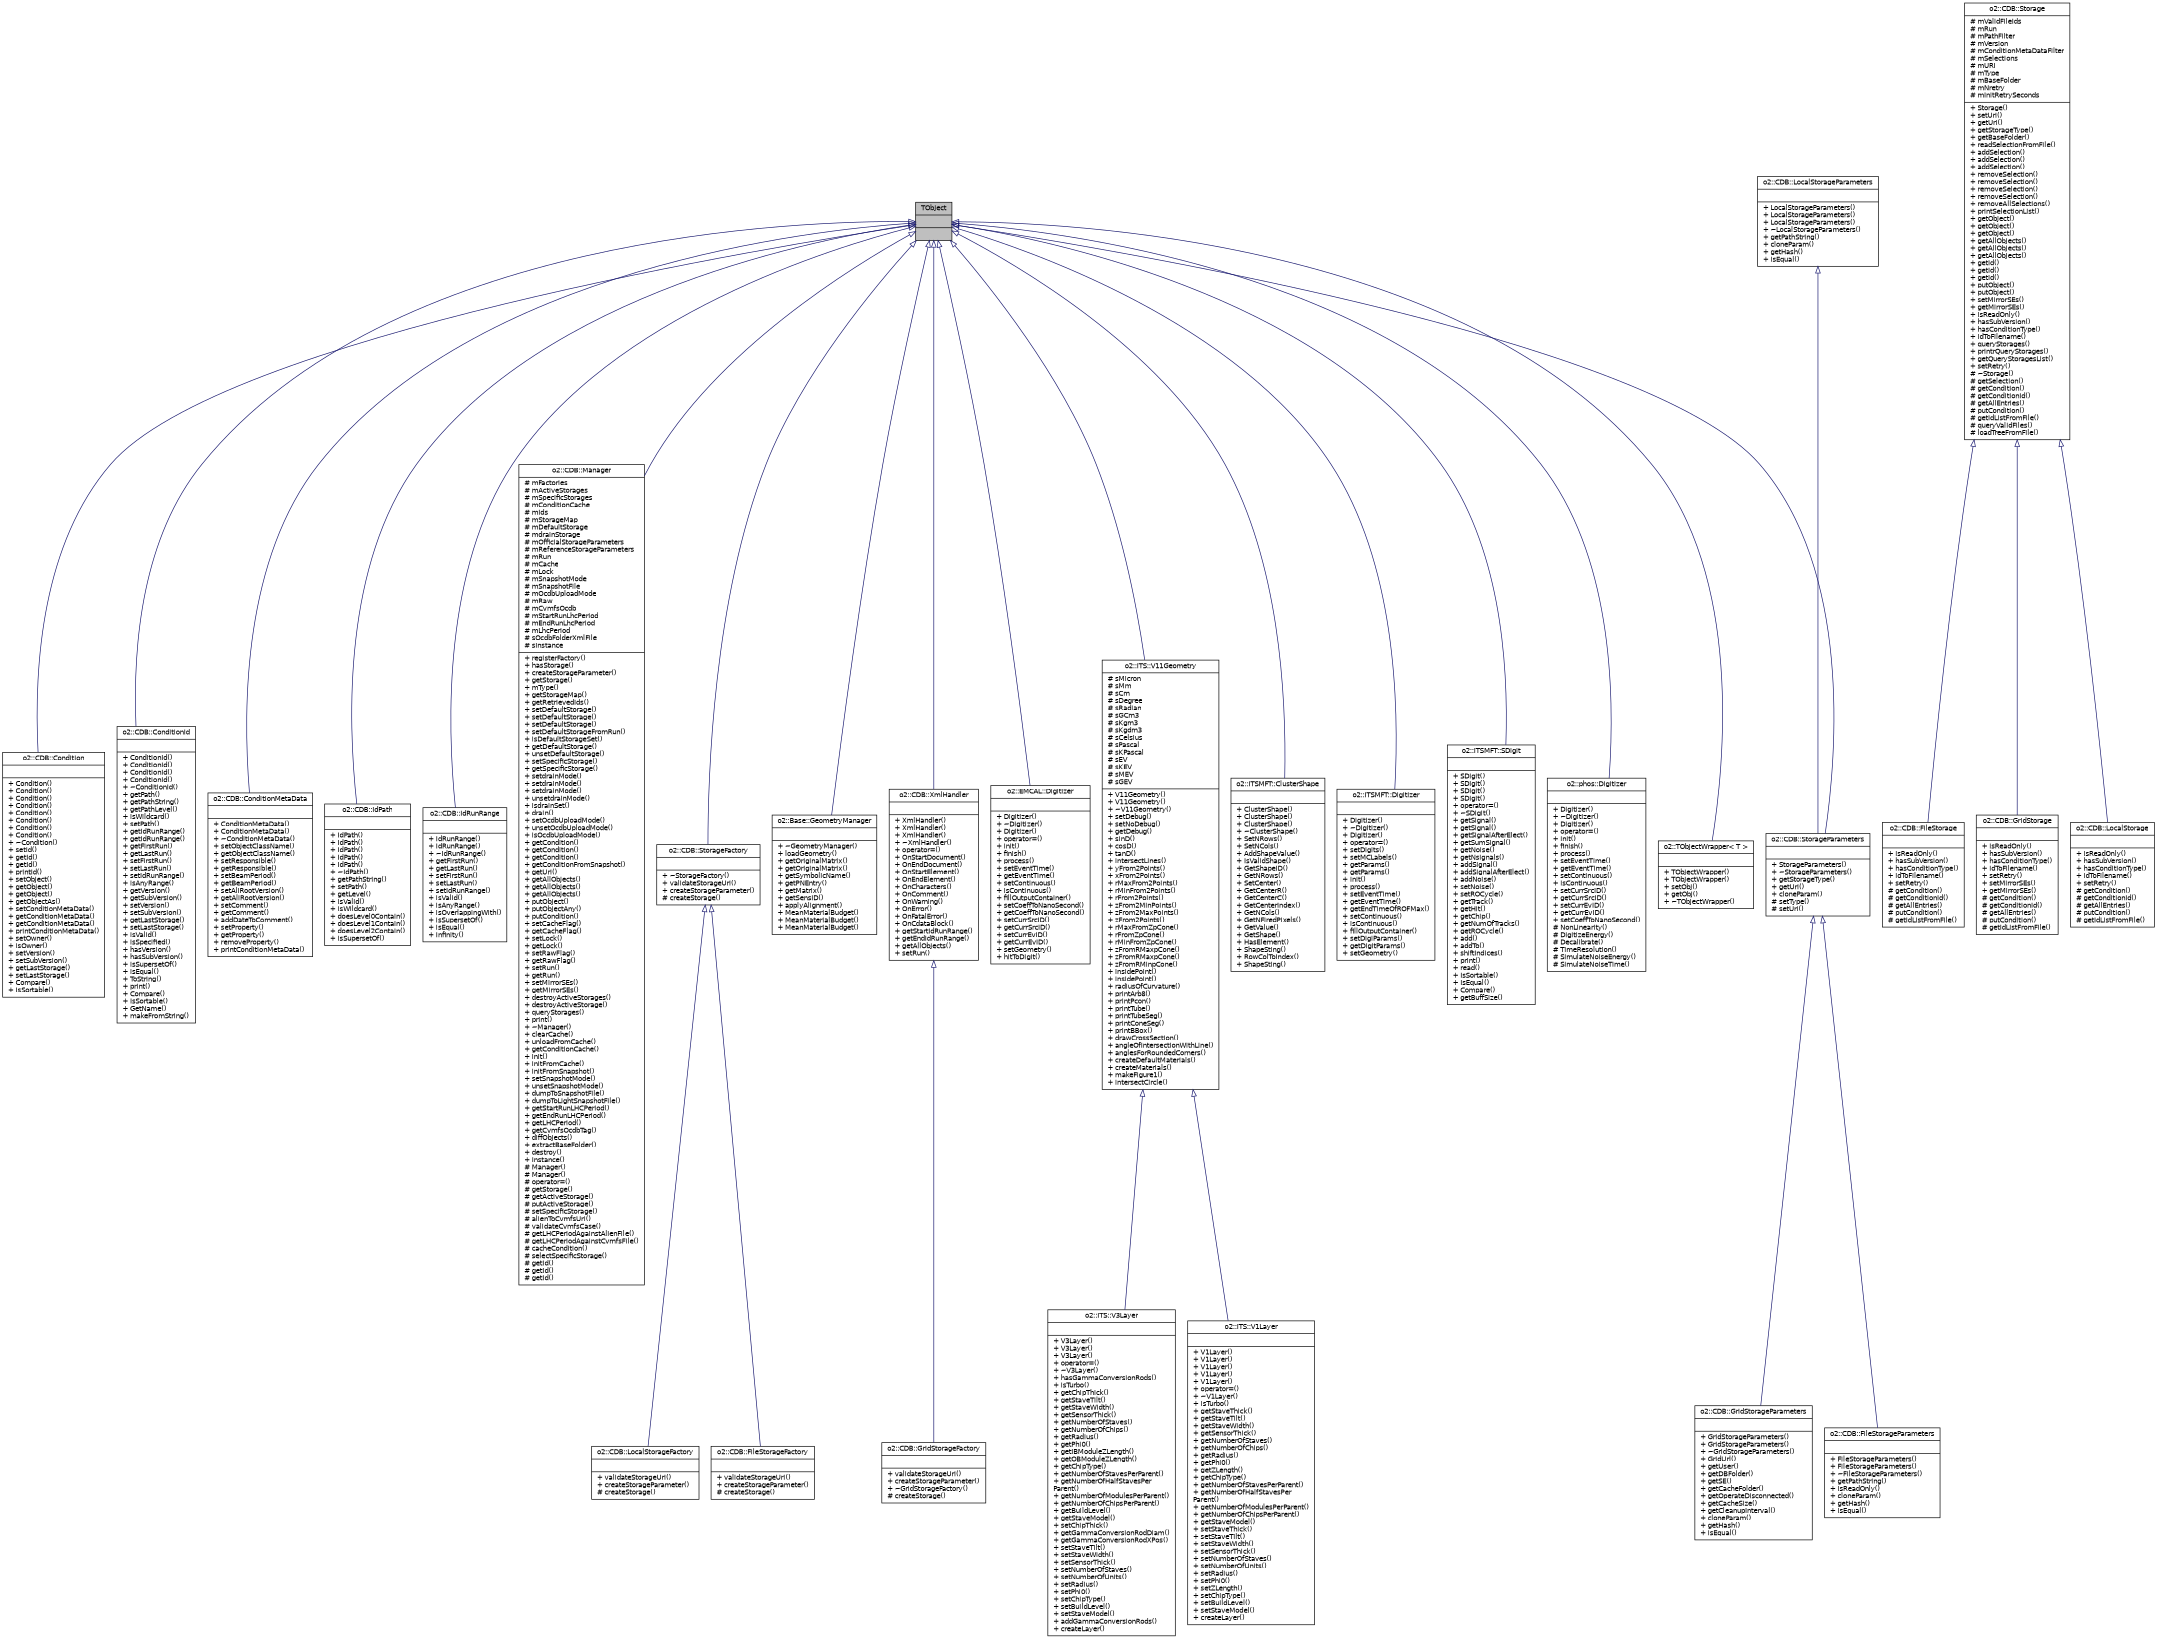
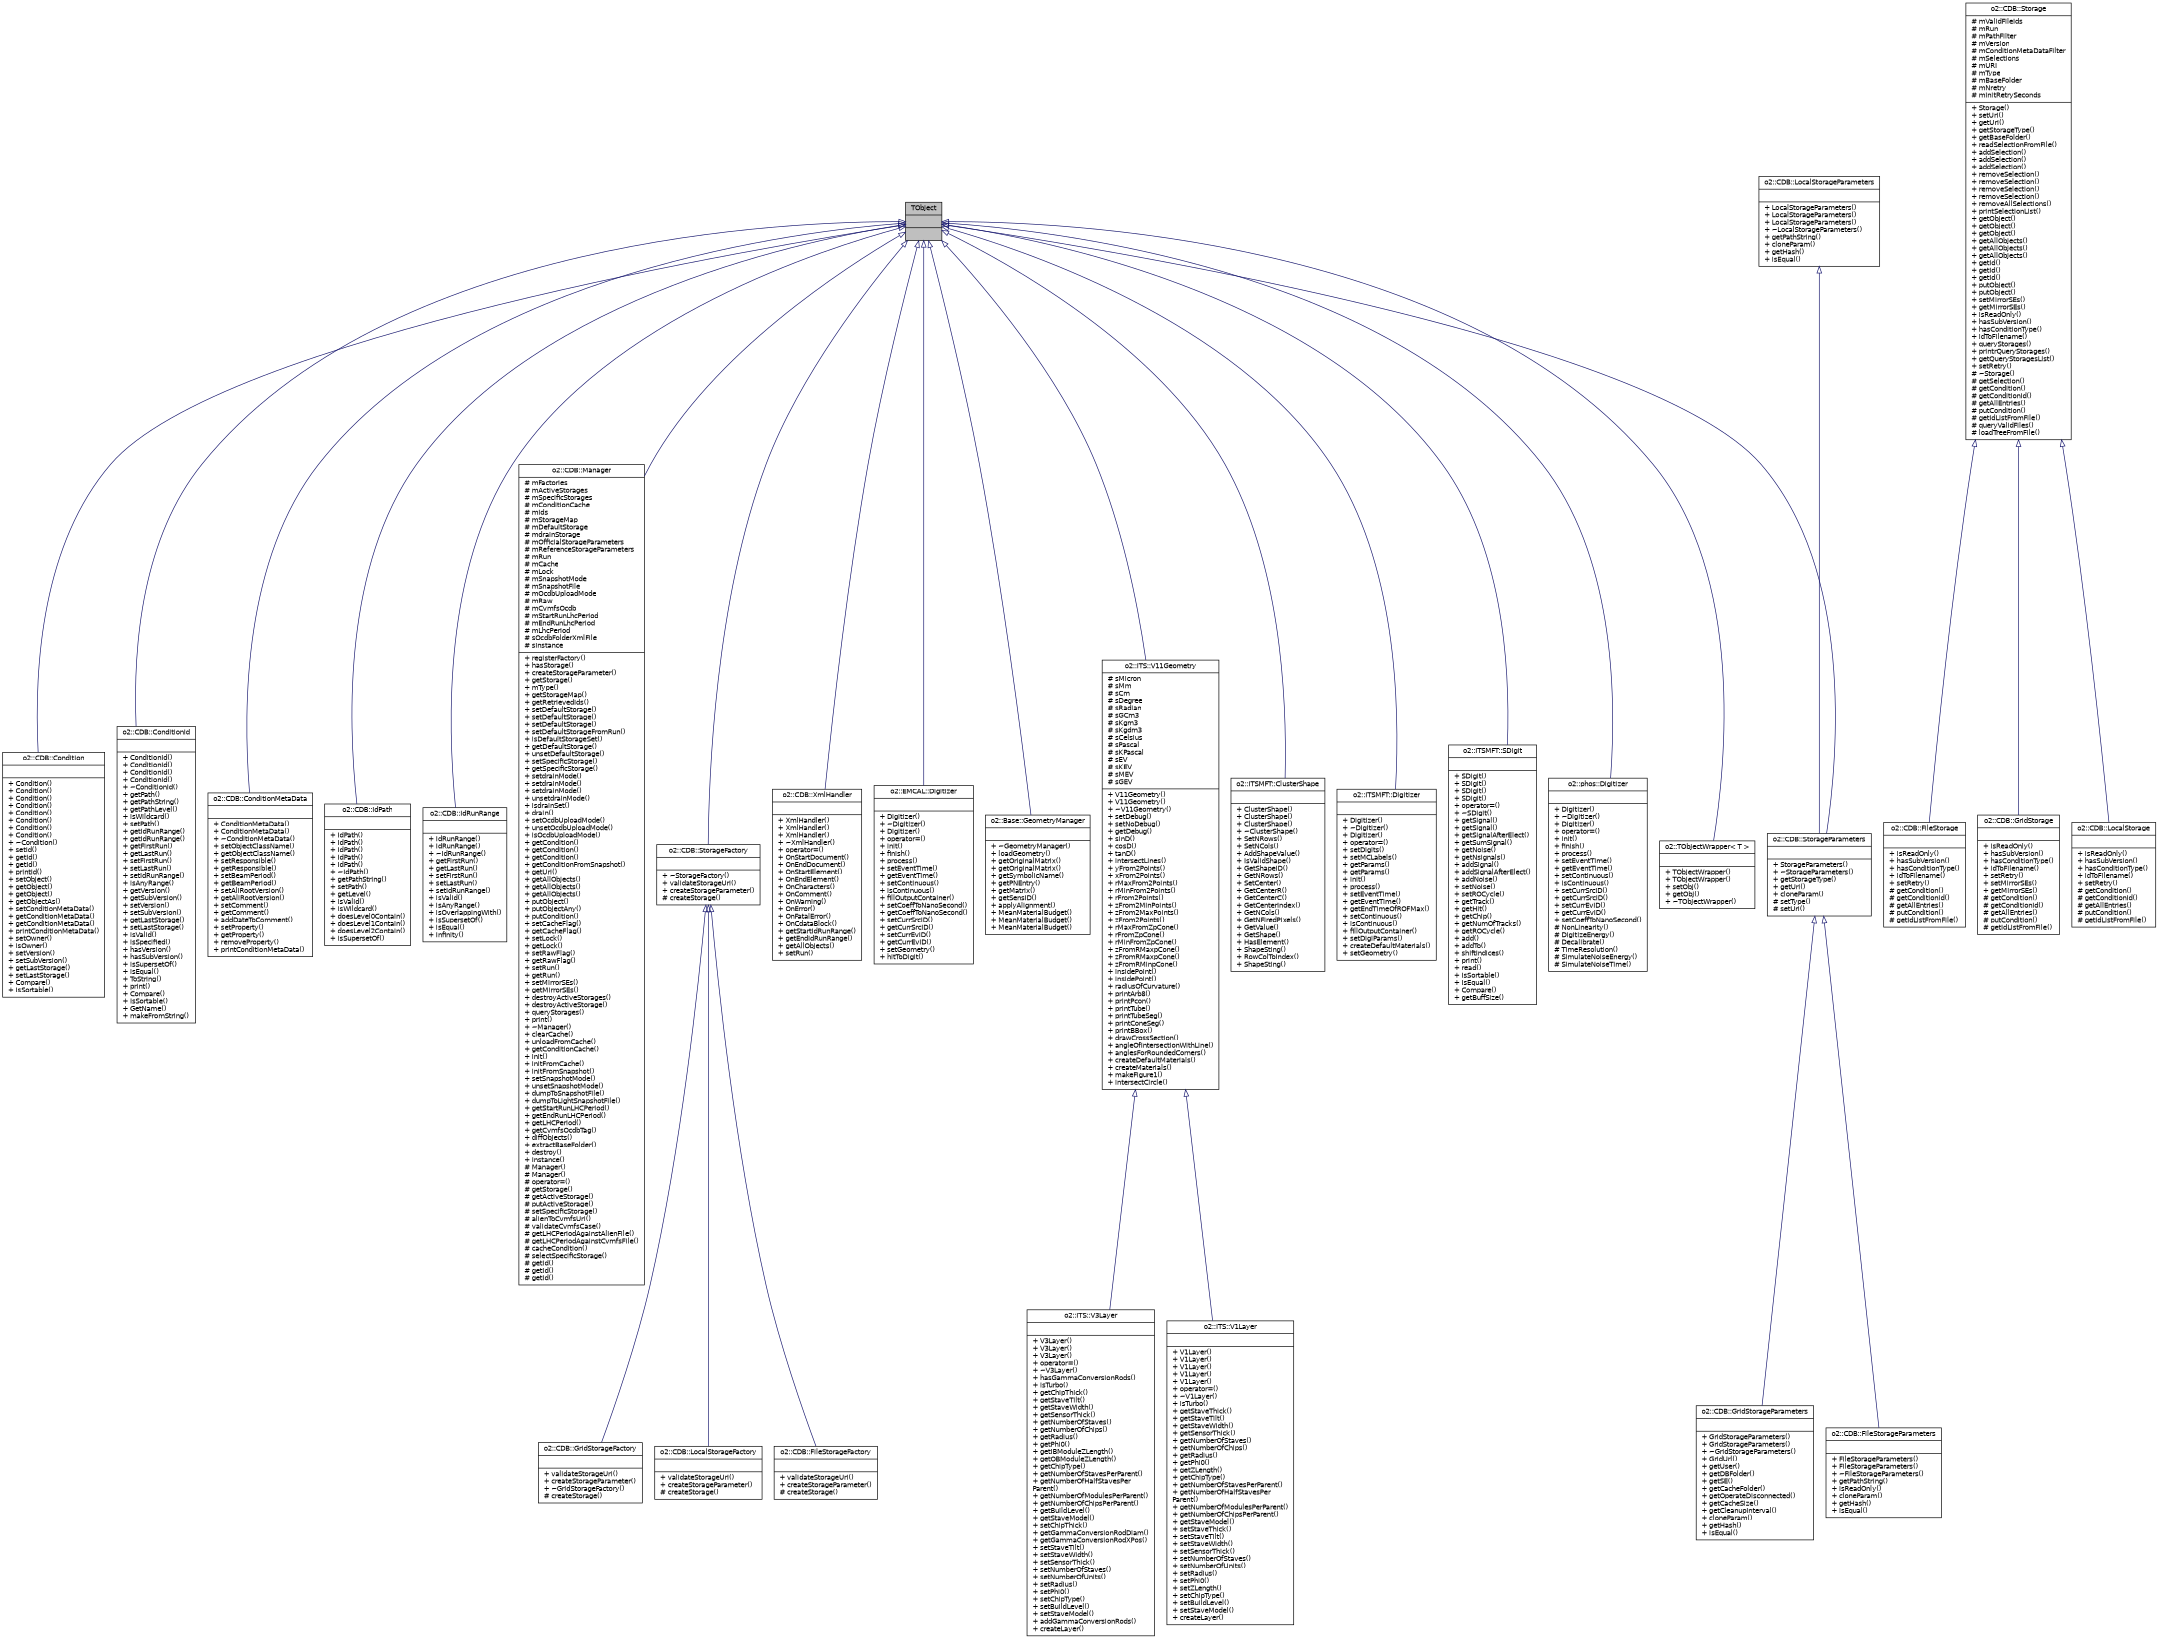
(1374, 946) -> (1387, 946)
(934, 1205) -> (671, 1181)
